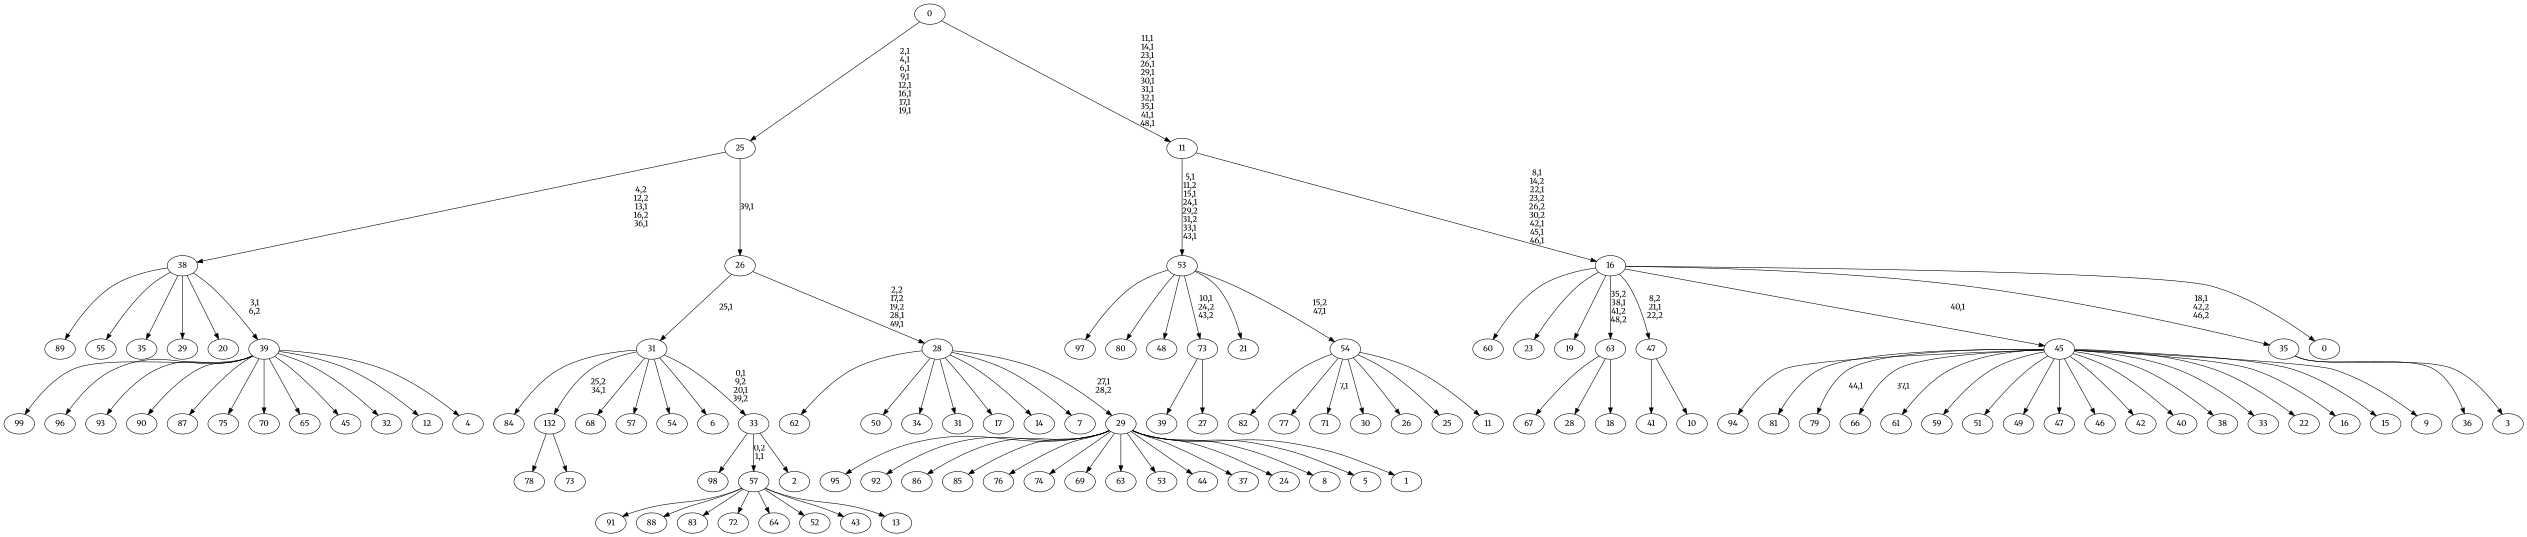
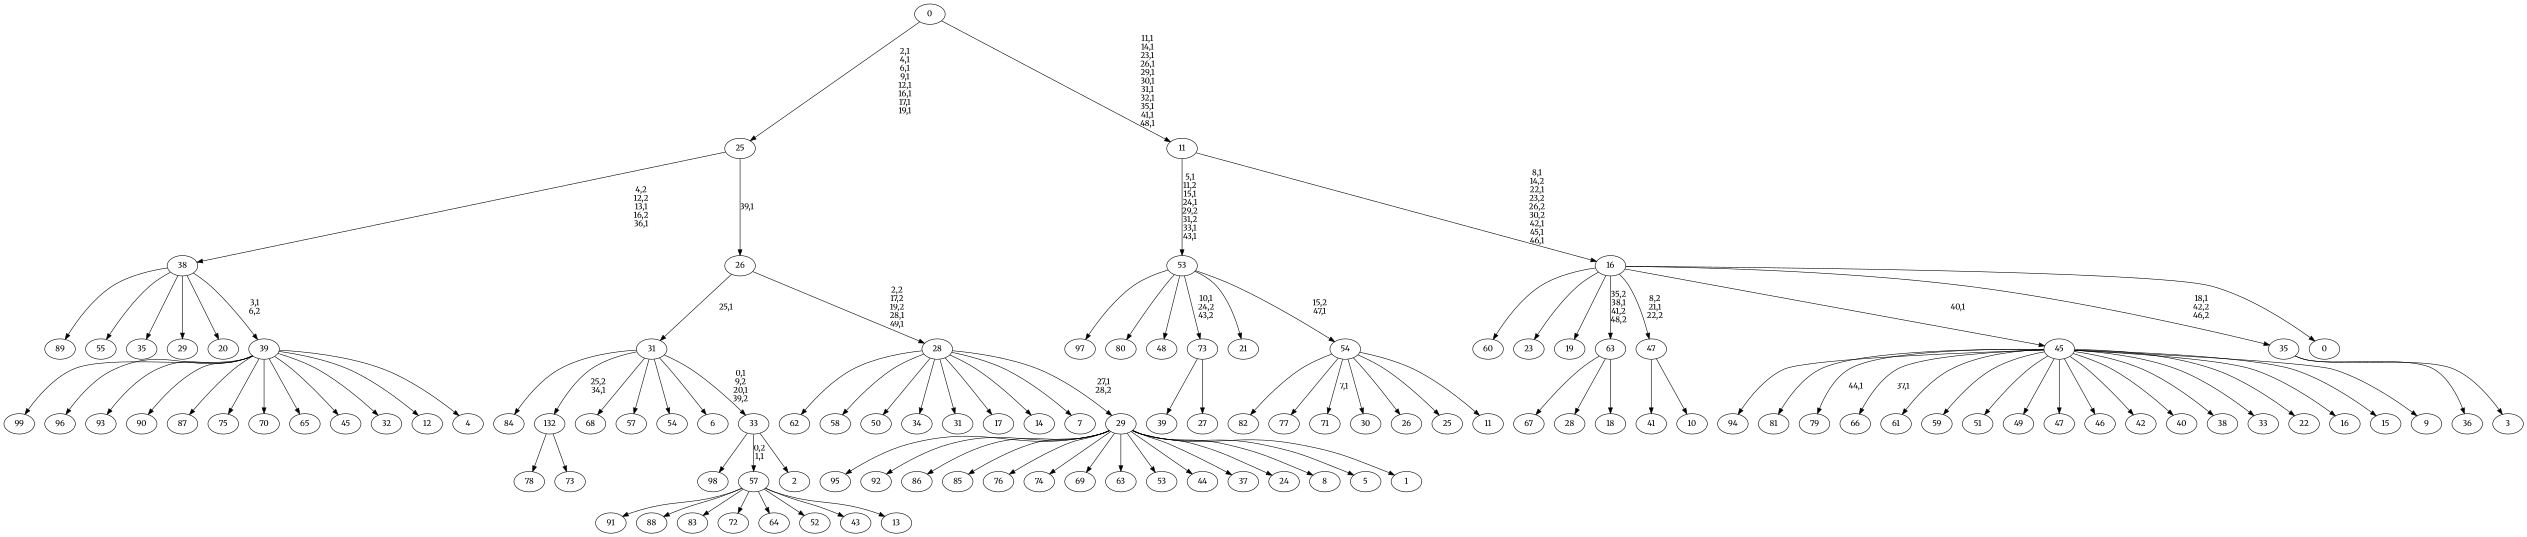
none -> (835, 424)
